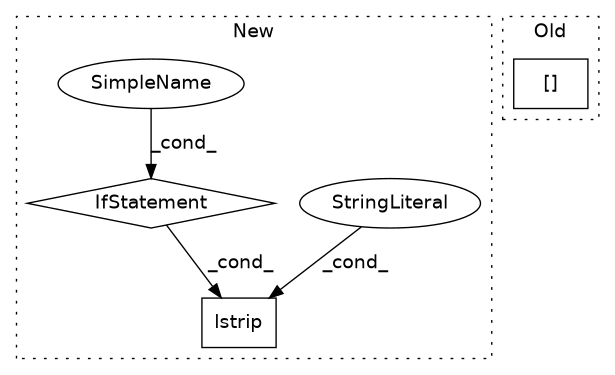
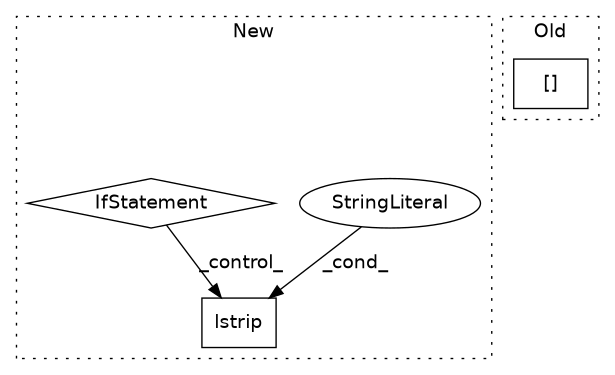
(151, 84) -> none
(241, 263) -> (241, 263)
